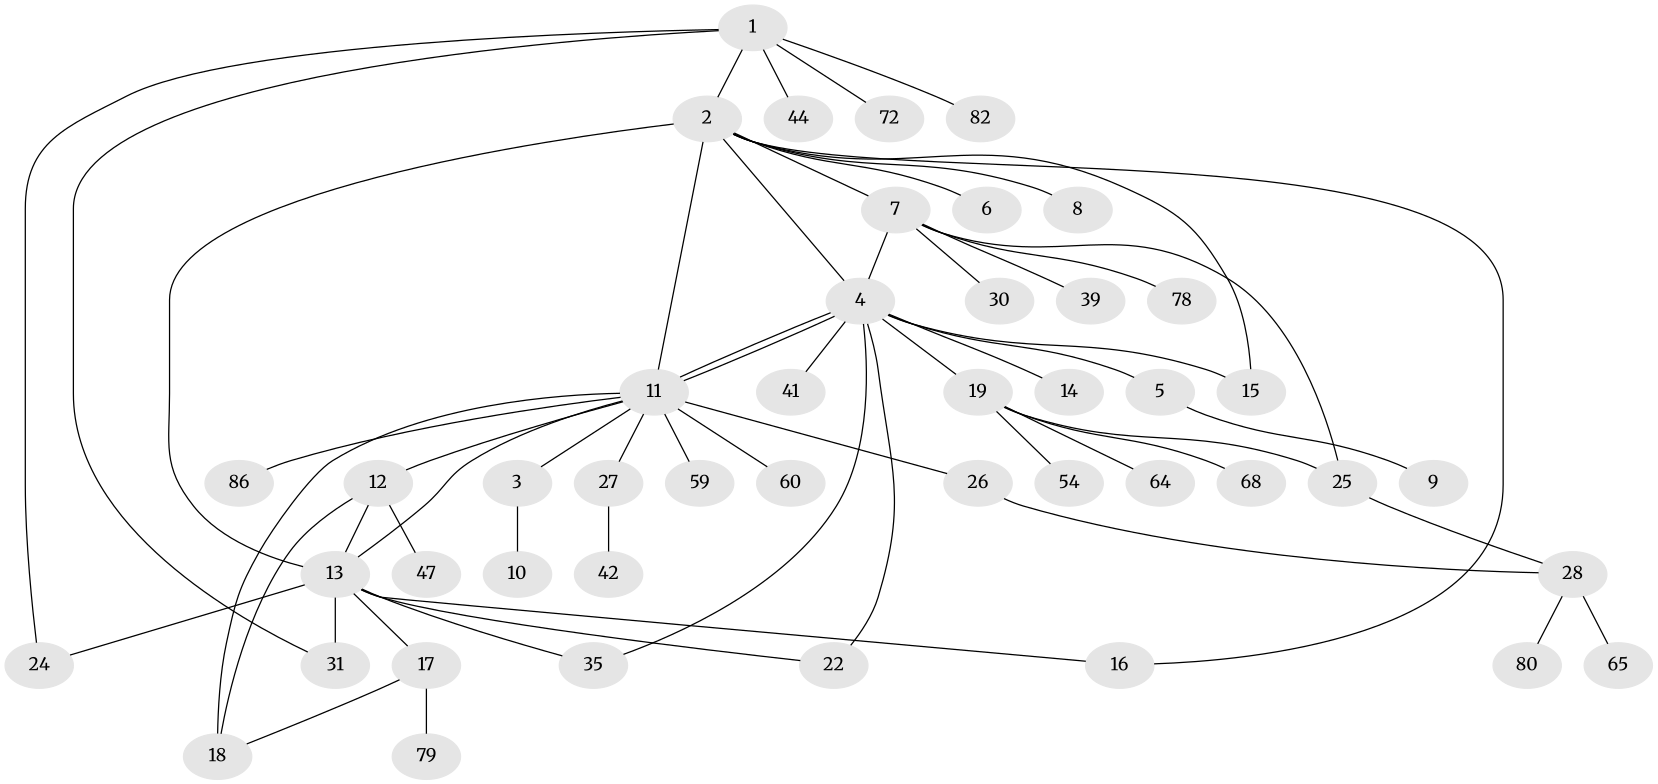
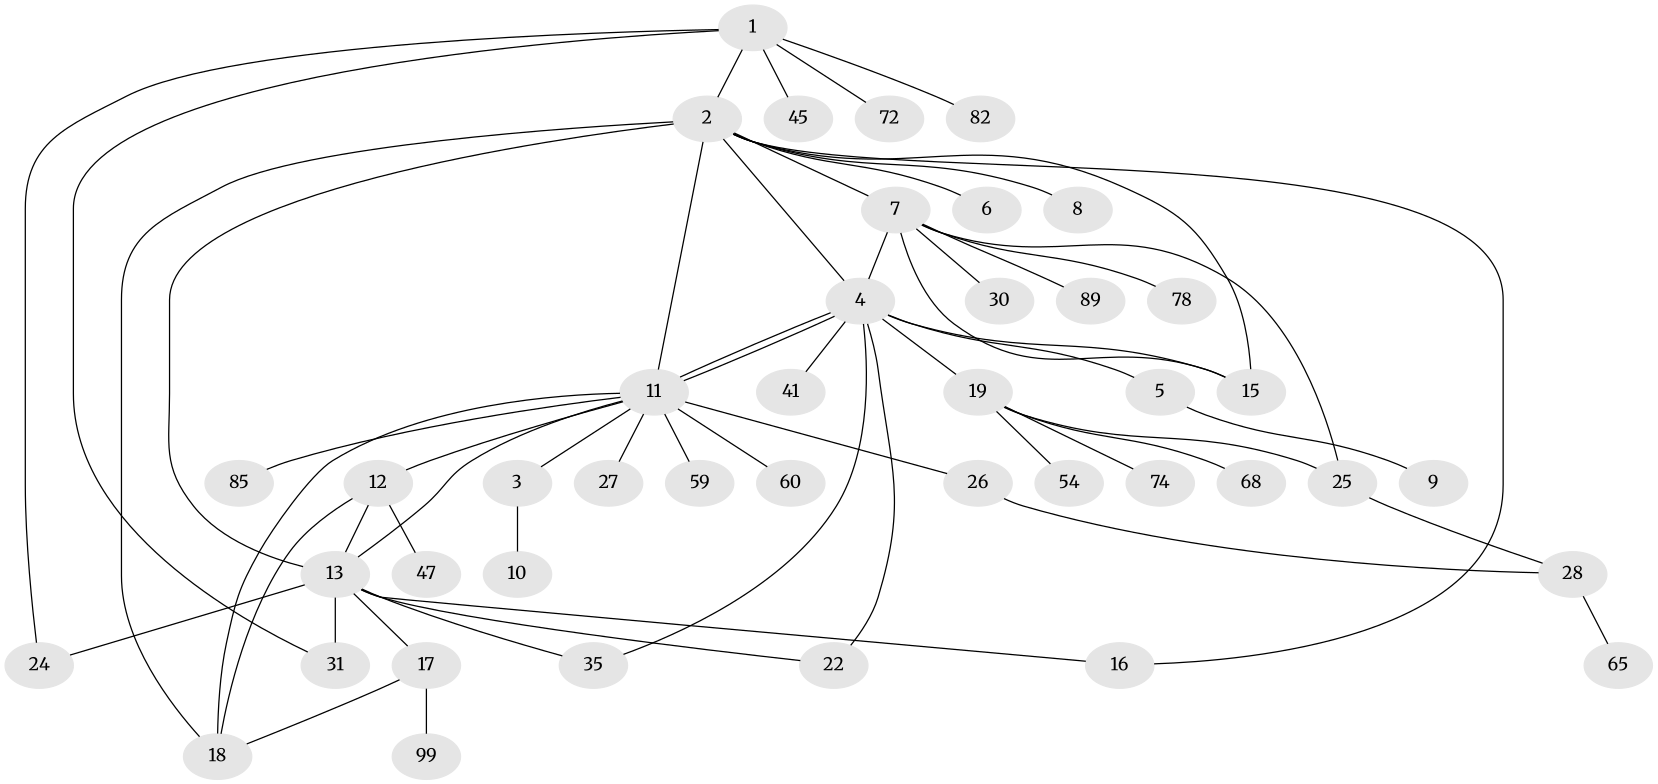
(798, 119) -> (798, 119)
none -> (152, 228)
(1091, 301) -> (1091, 301)
none -> (1034, 357)
(1069, 392) -> none
(239, 483) -> (239, 483)
(1160, 483) -> (1160, 483)
(609, 574) -> none
(1527, 666) -> none
(426, 757) -> (426, 757)
